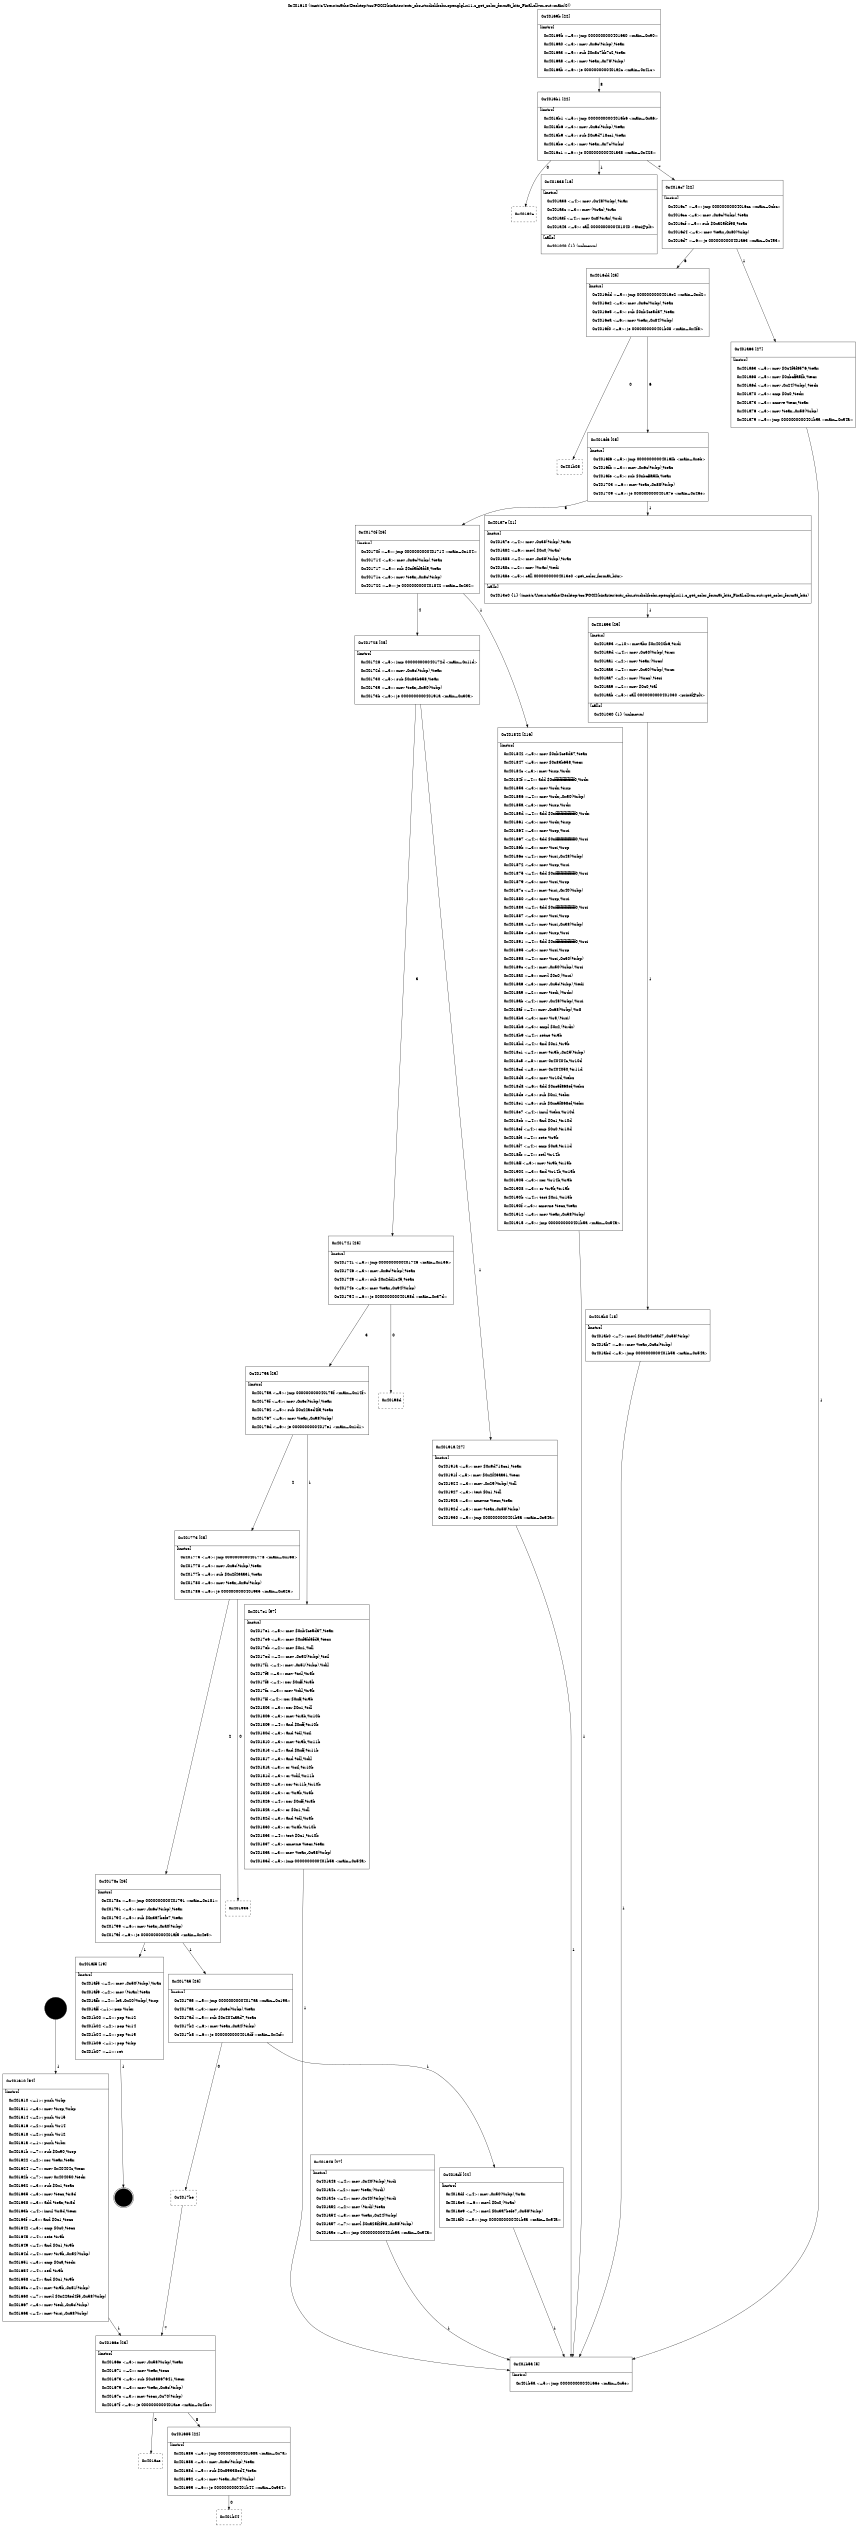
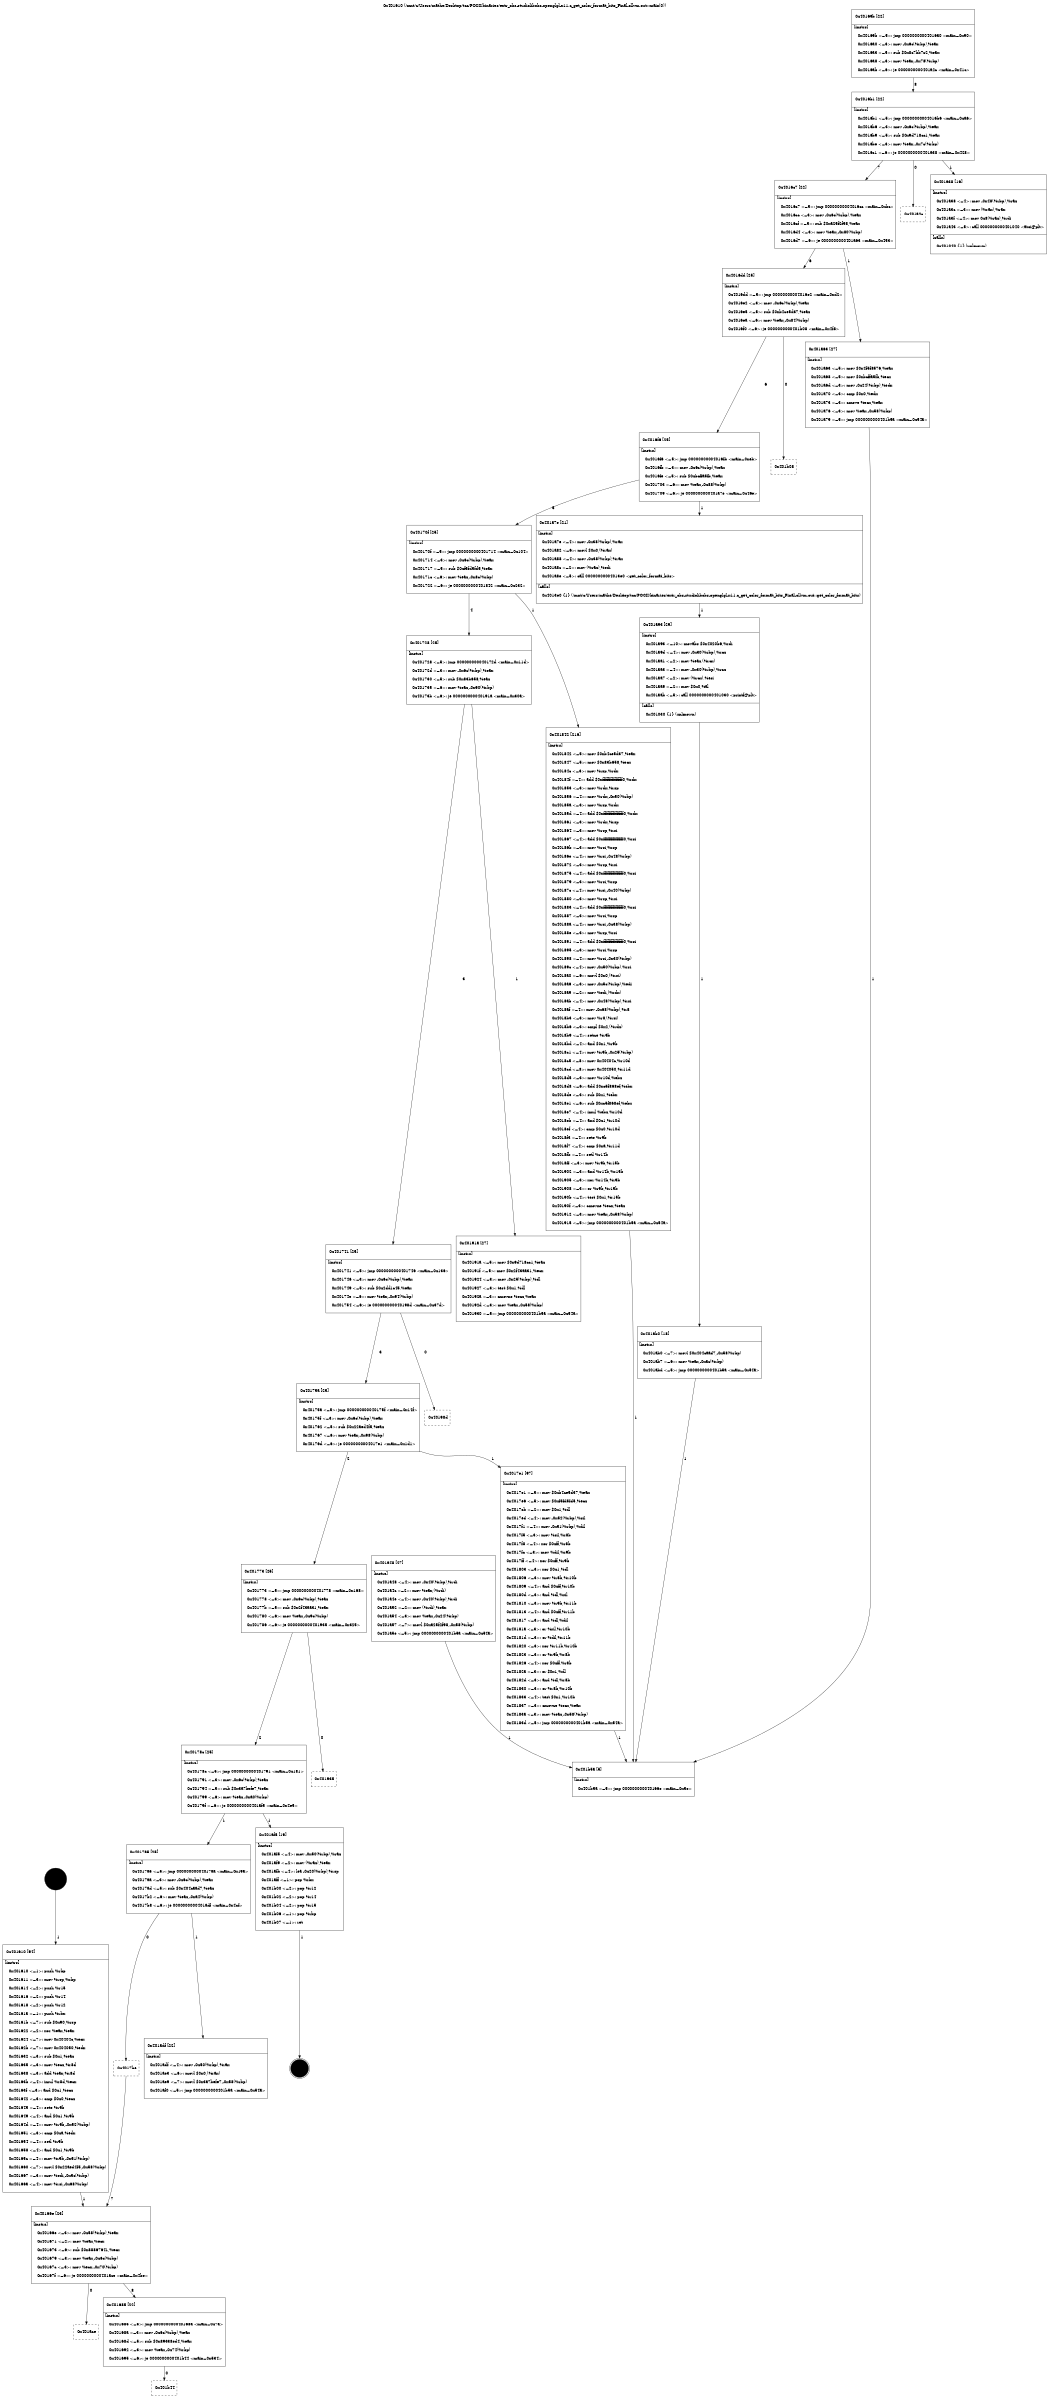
(571, 1936) -> none
(538, 2291) -> none
